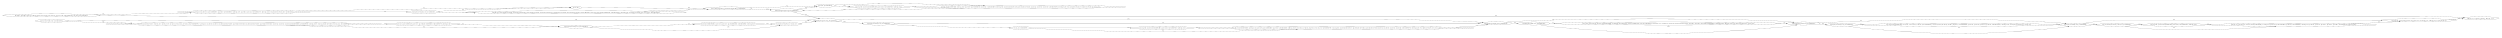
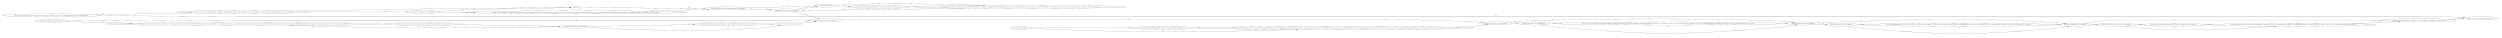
(879, 24) -> none
